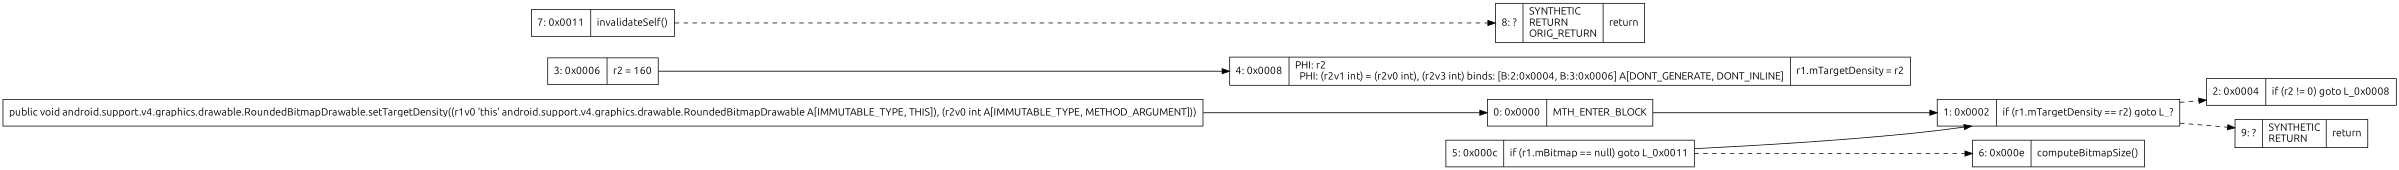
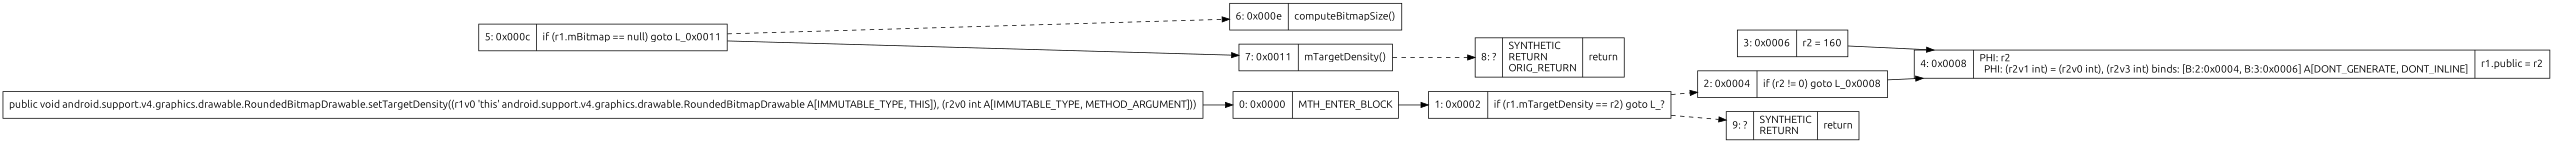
(633, 23) -> (1345, 57)
(1850, 71) -> (2512, 64)
none -> (1902, 79)
(1829, 140) -> (979, 48)
